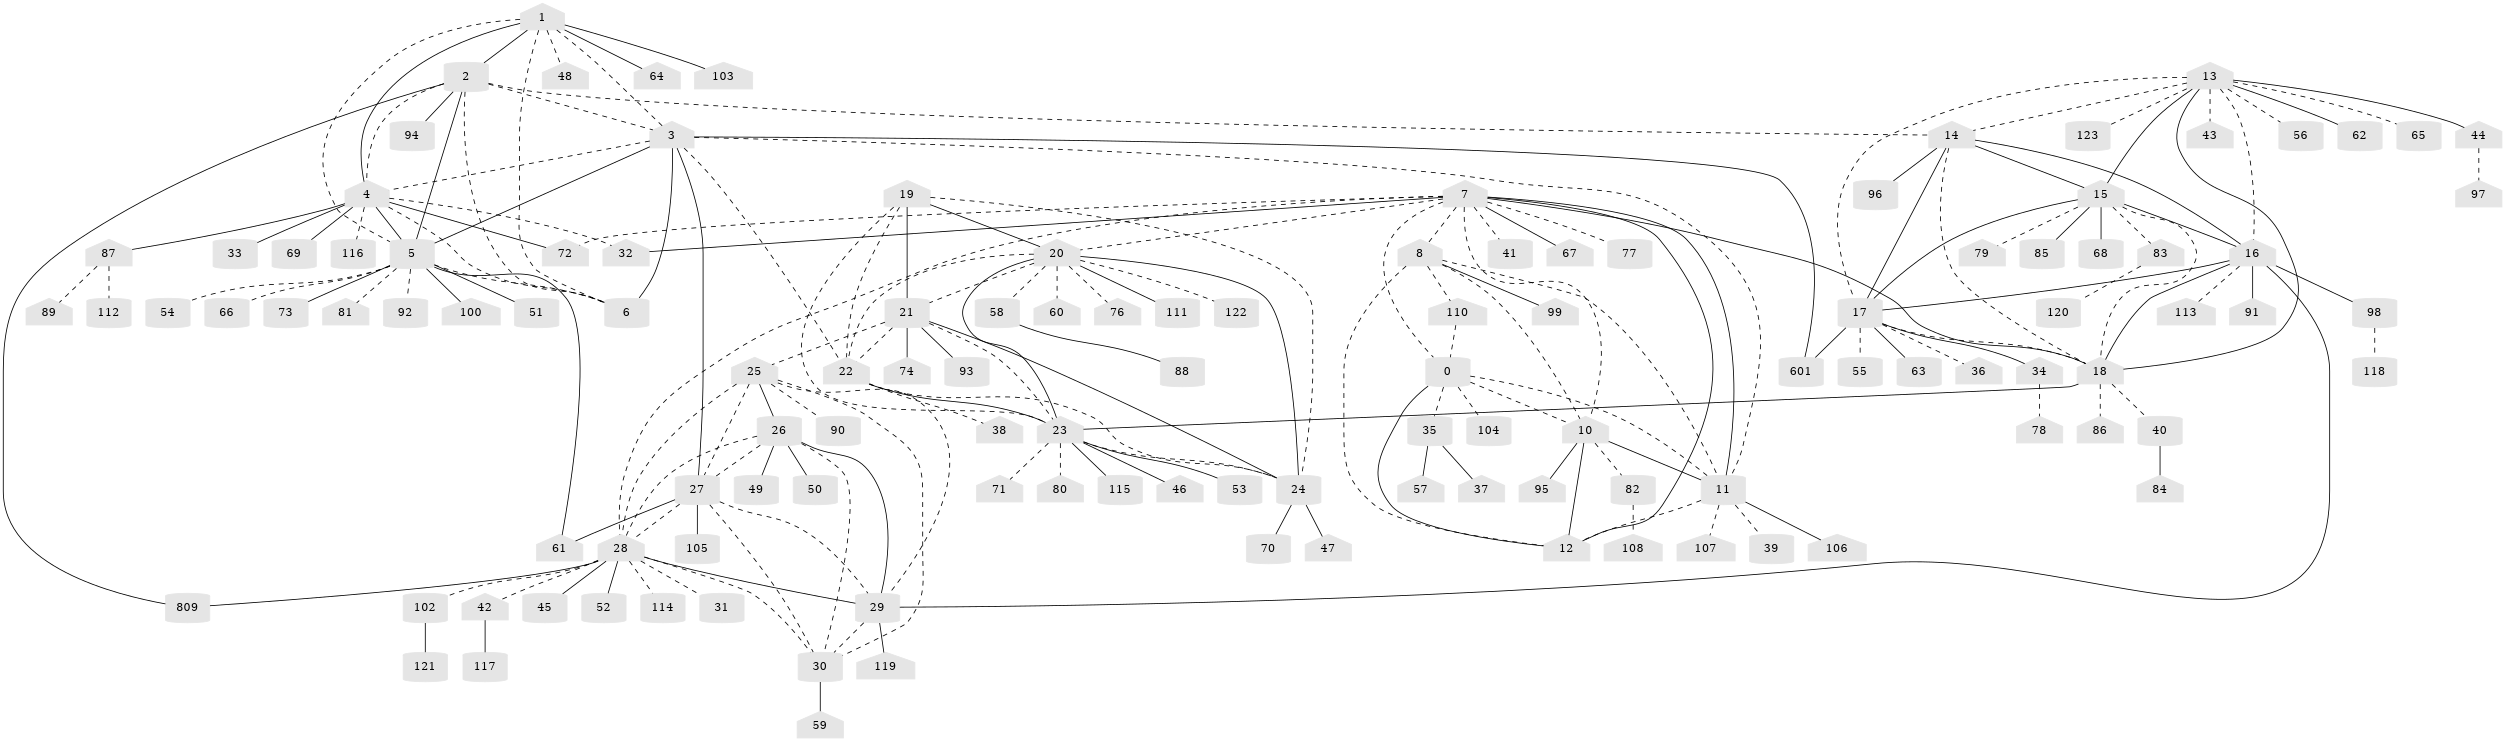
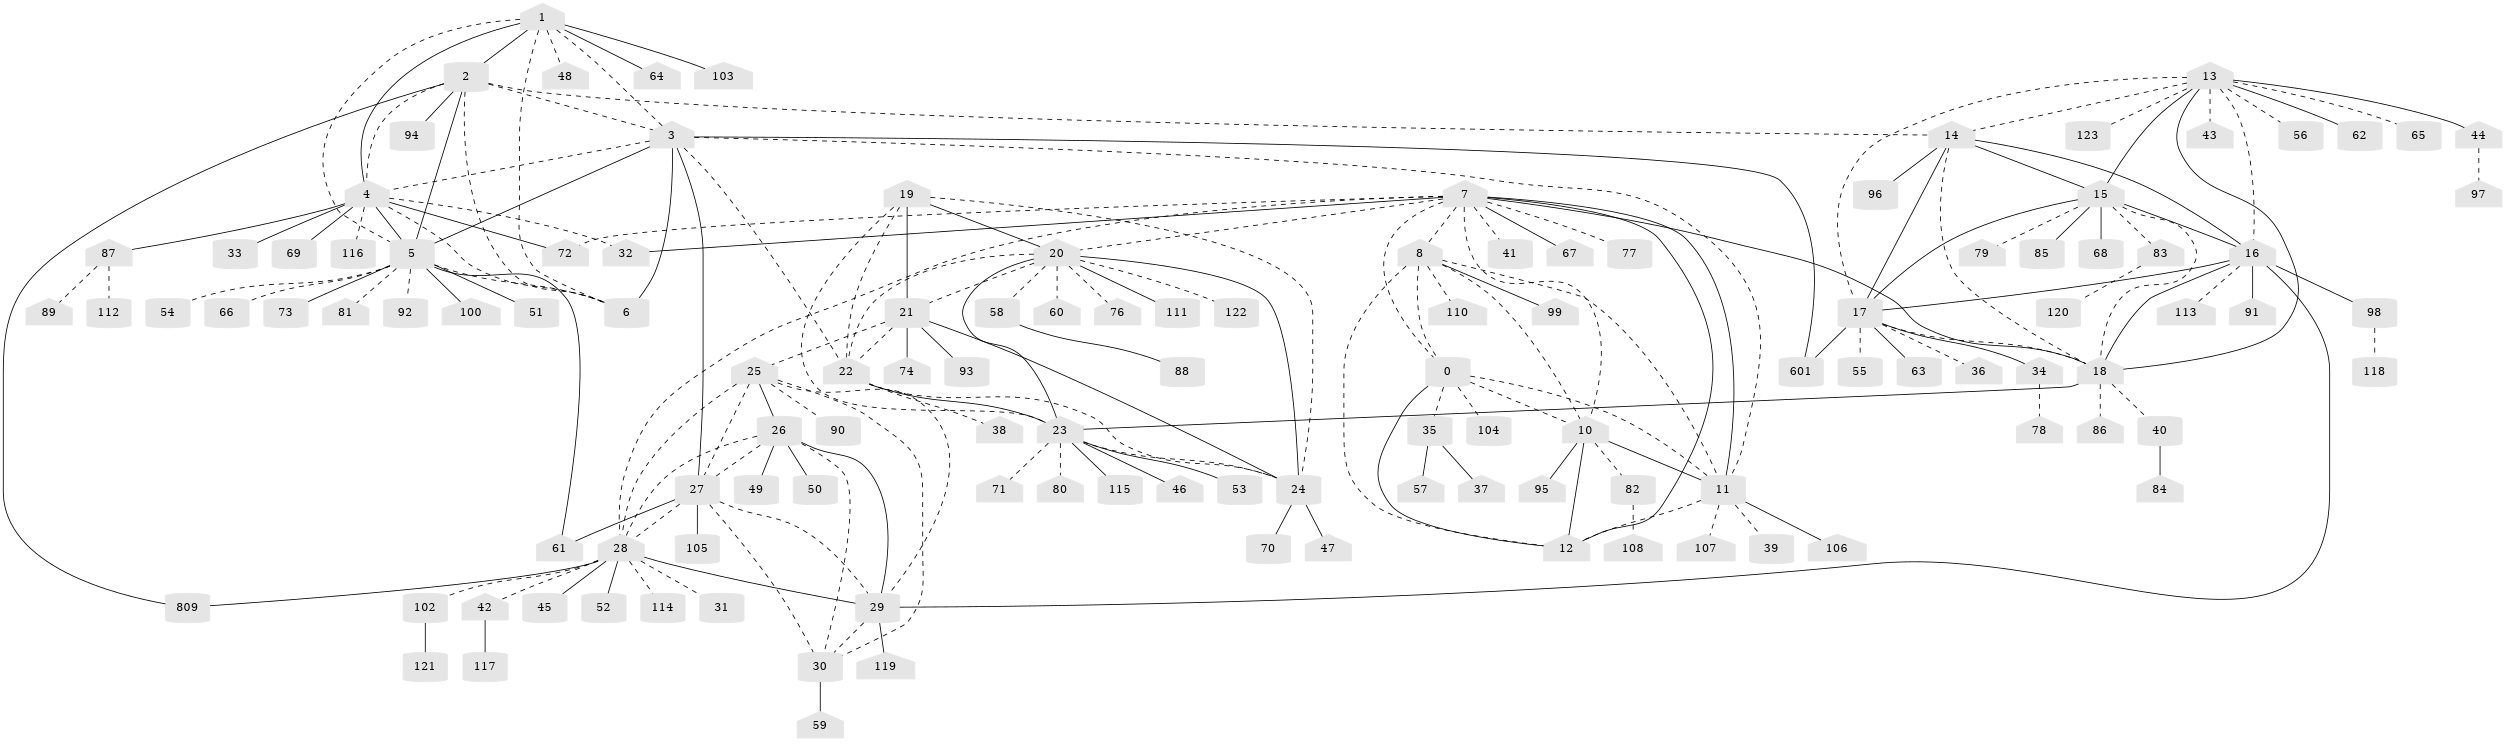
(1453, 341) -> (1419, 314)
(1000, 360) -> none
(738, 587) -> none
